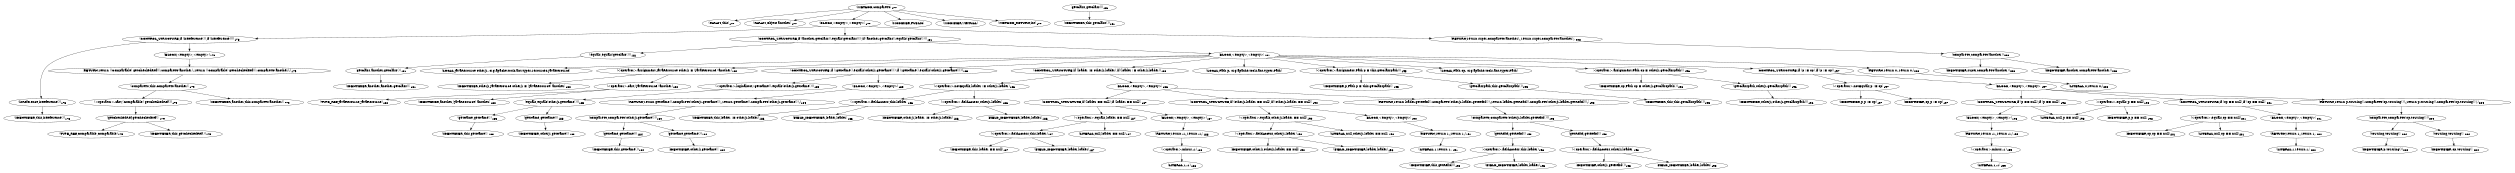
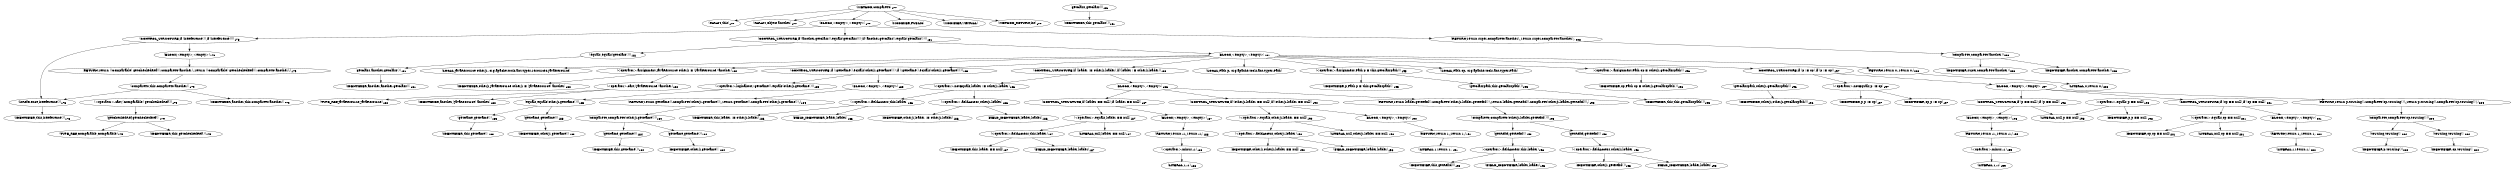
(1703, 79) -> none
(150, 94) -> (102, 95)
none -> (2223, 109)
